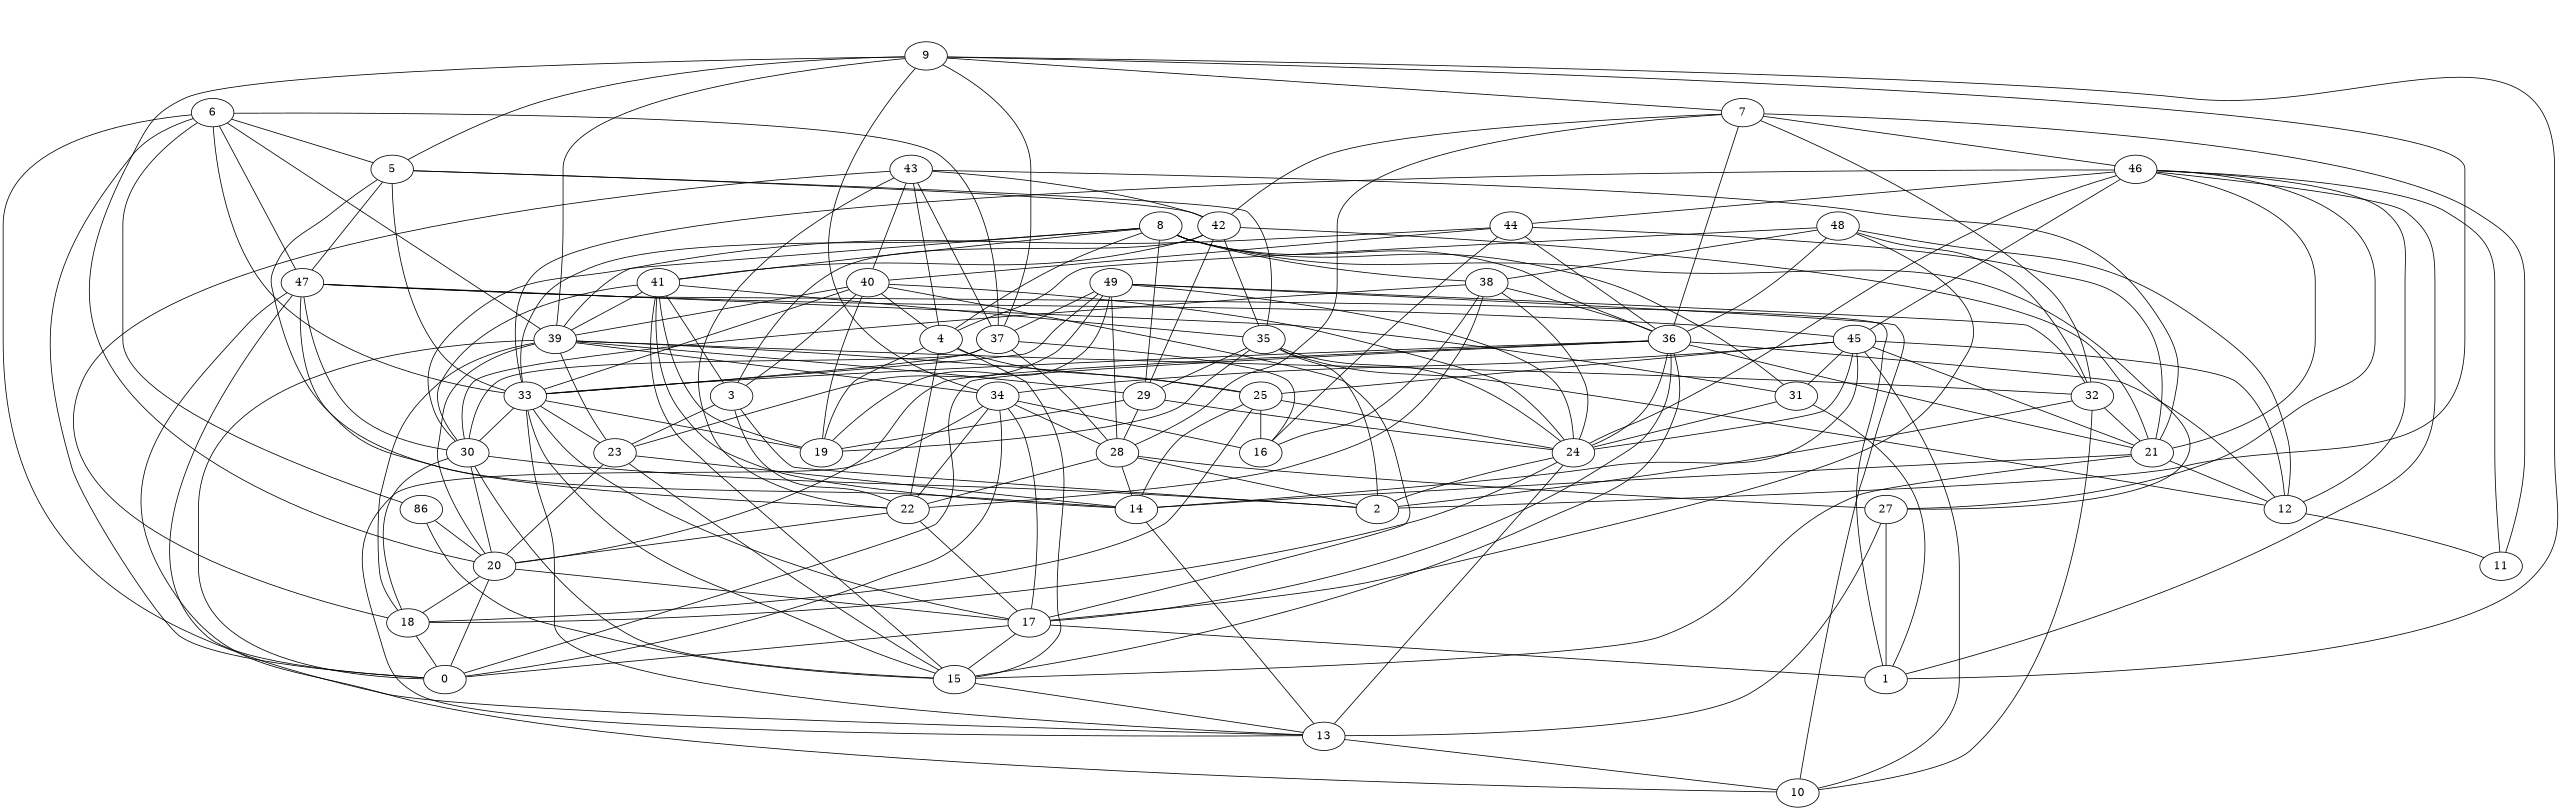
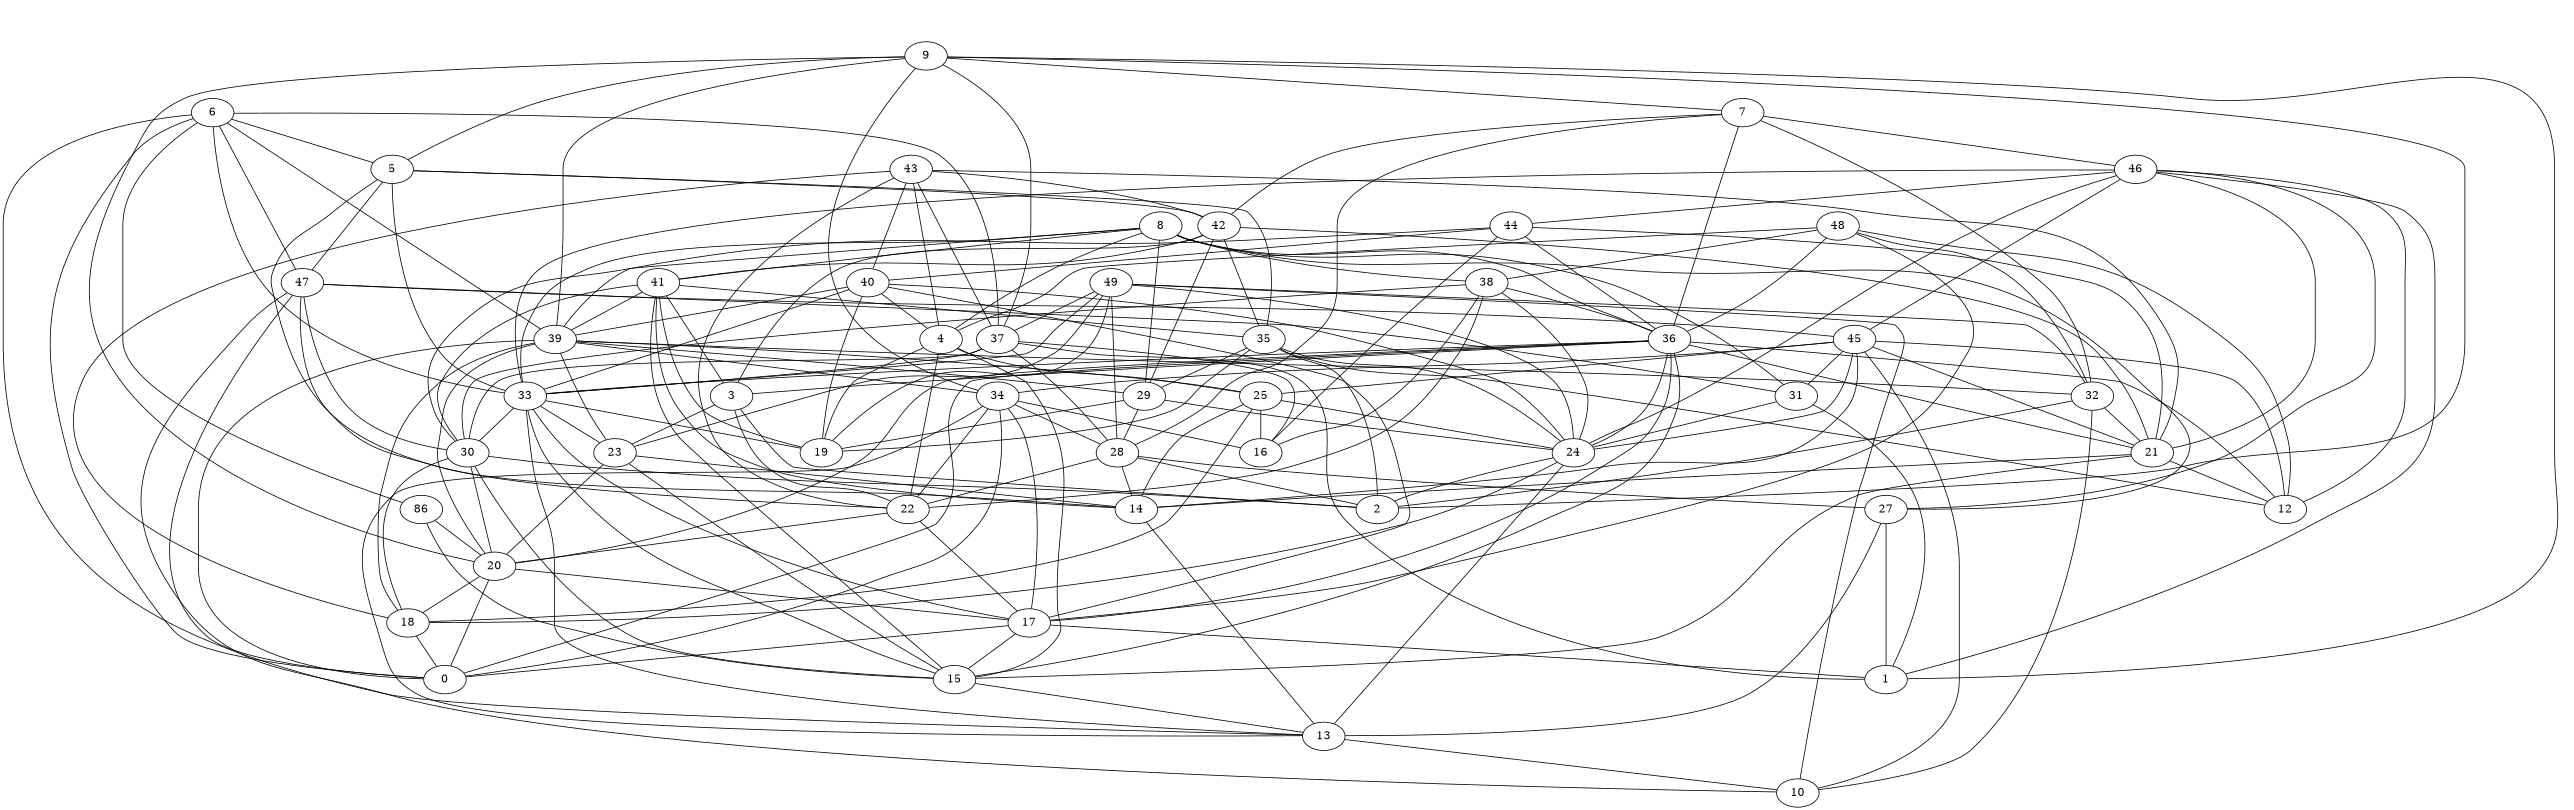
(1325, 303) -> (1371, 541)
(803, 342) -> (1200, 365)
(2501, 566) -> none
